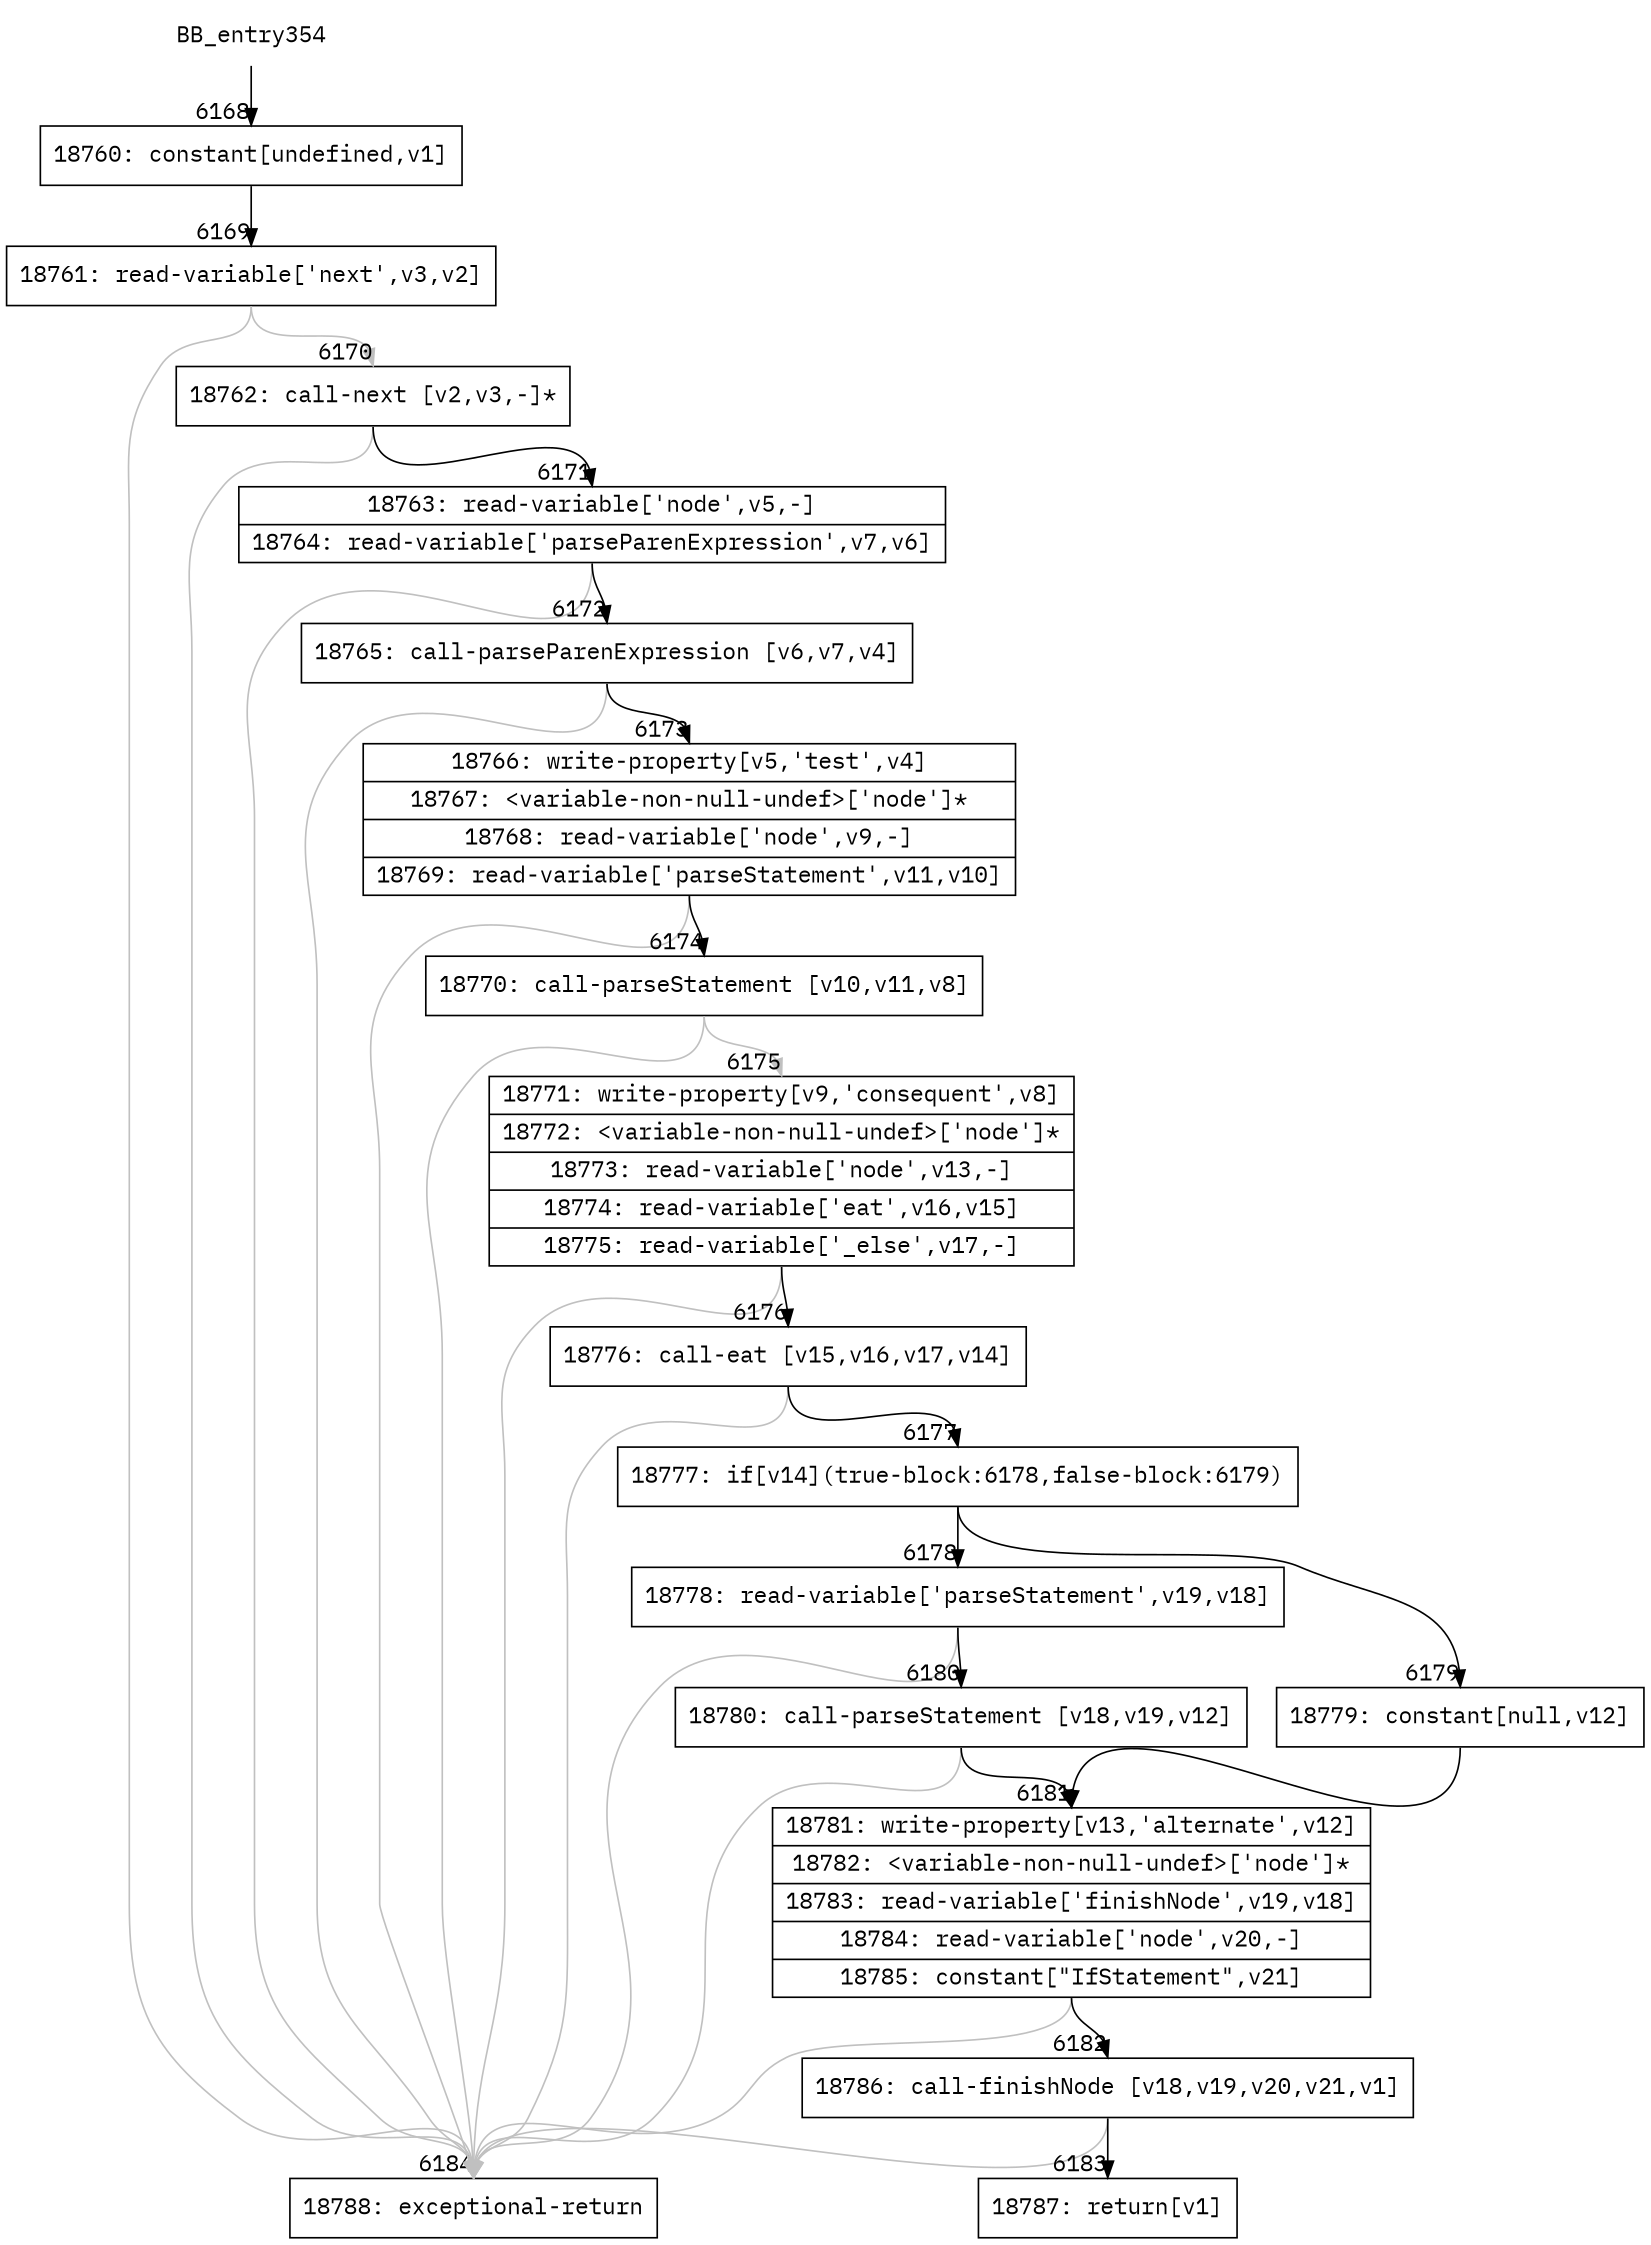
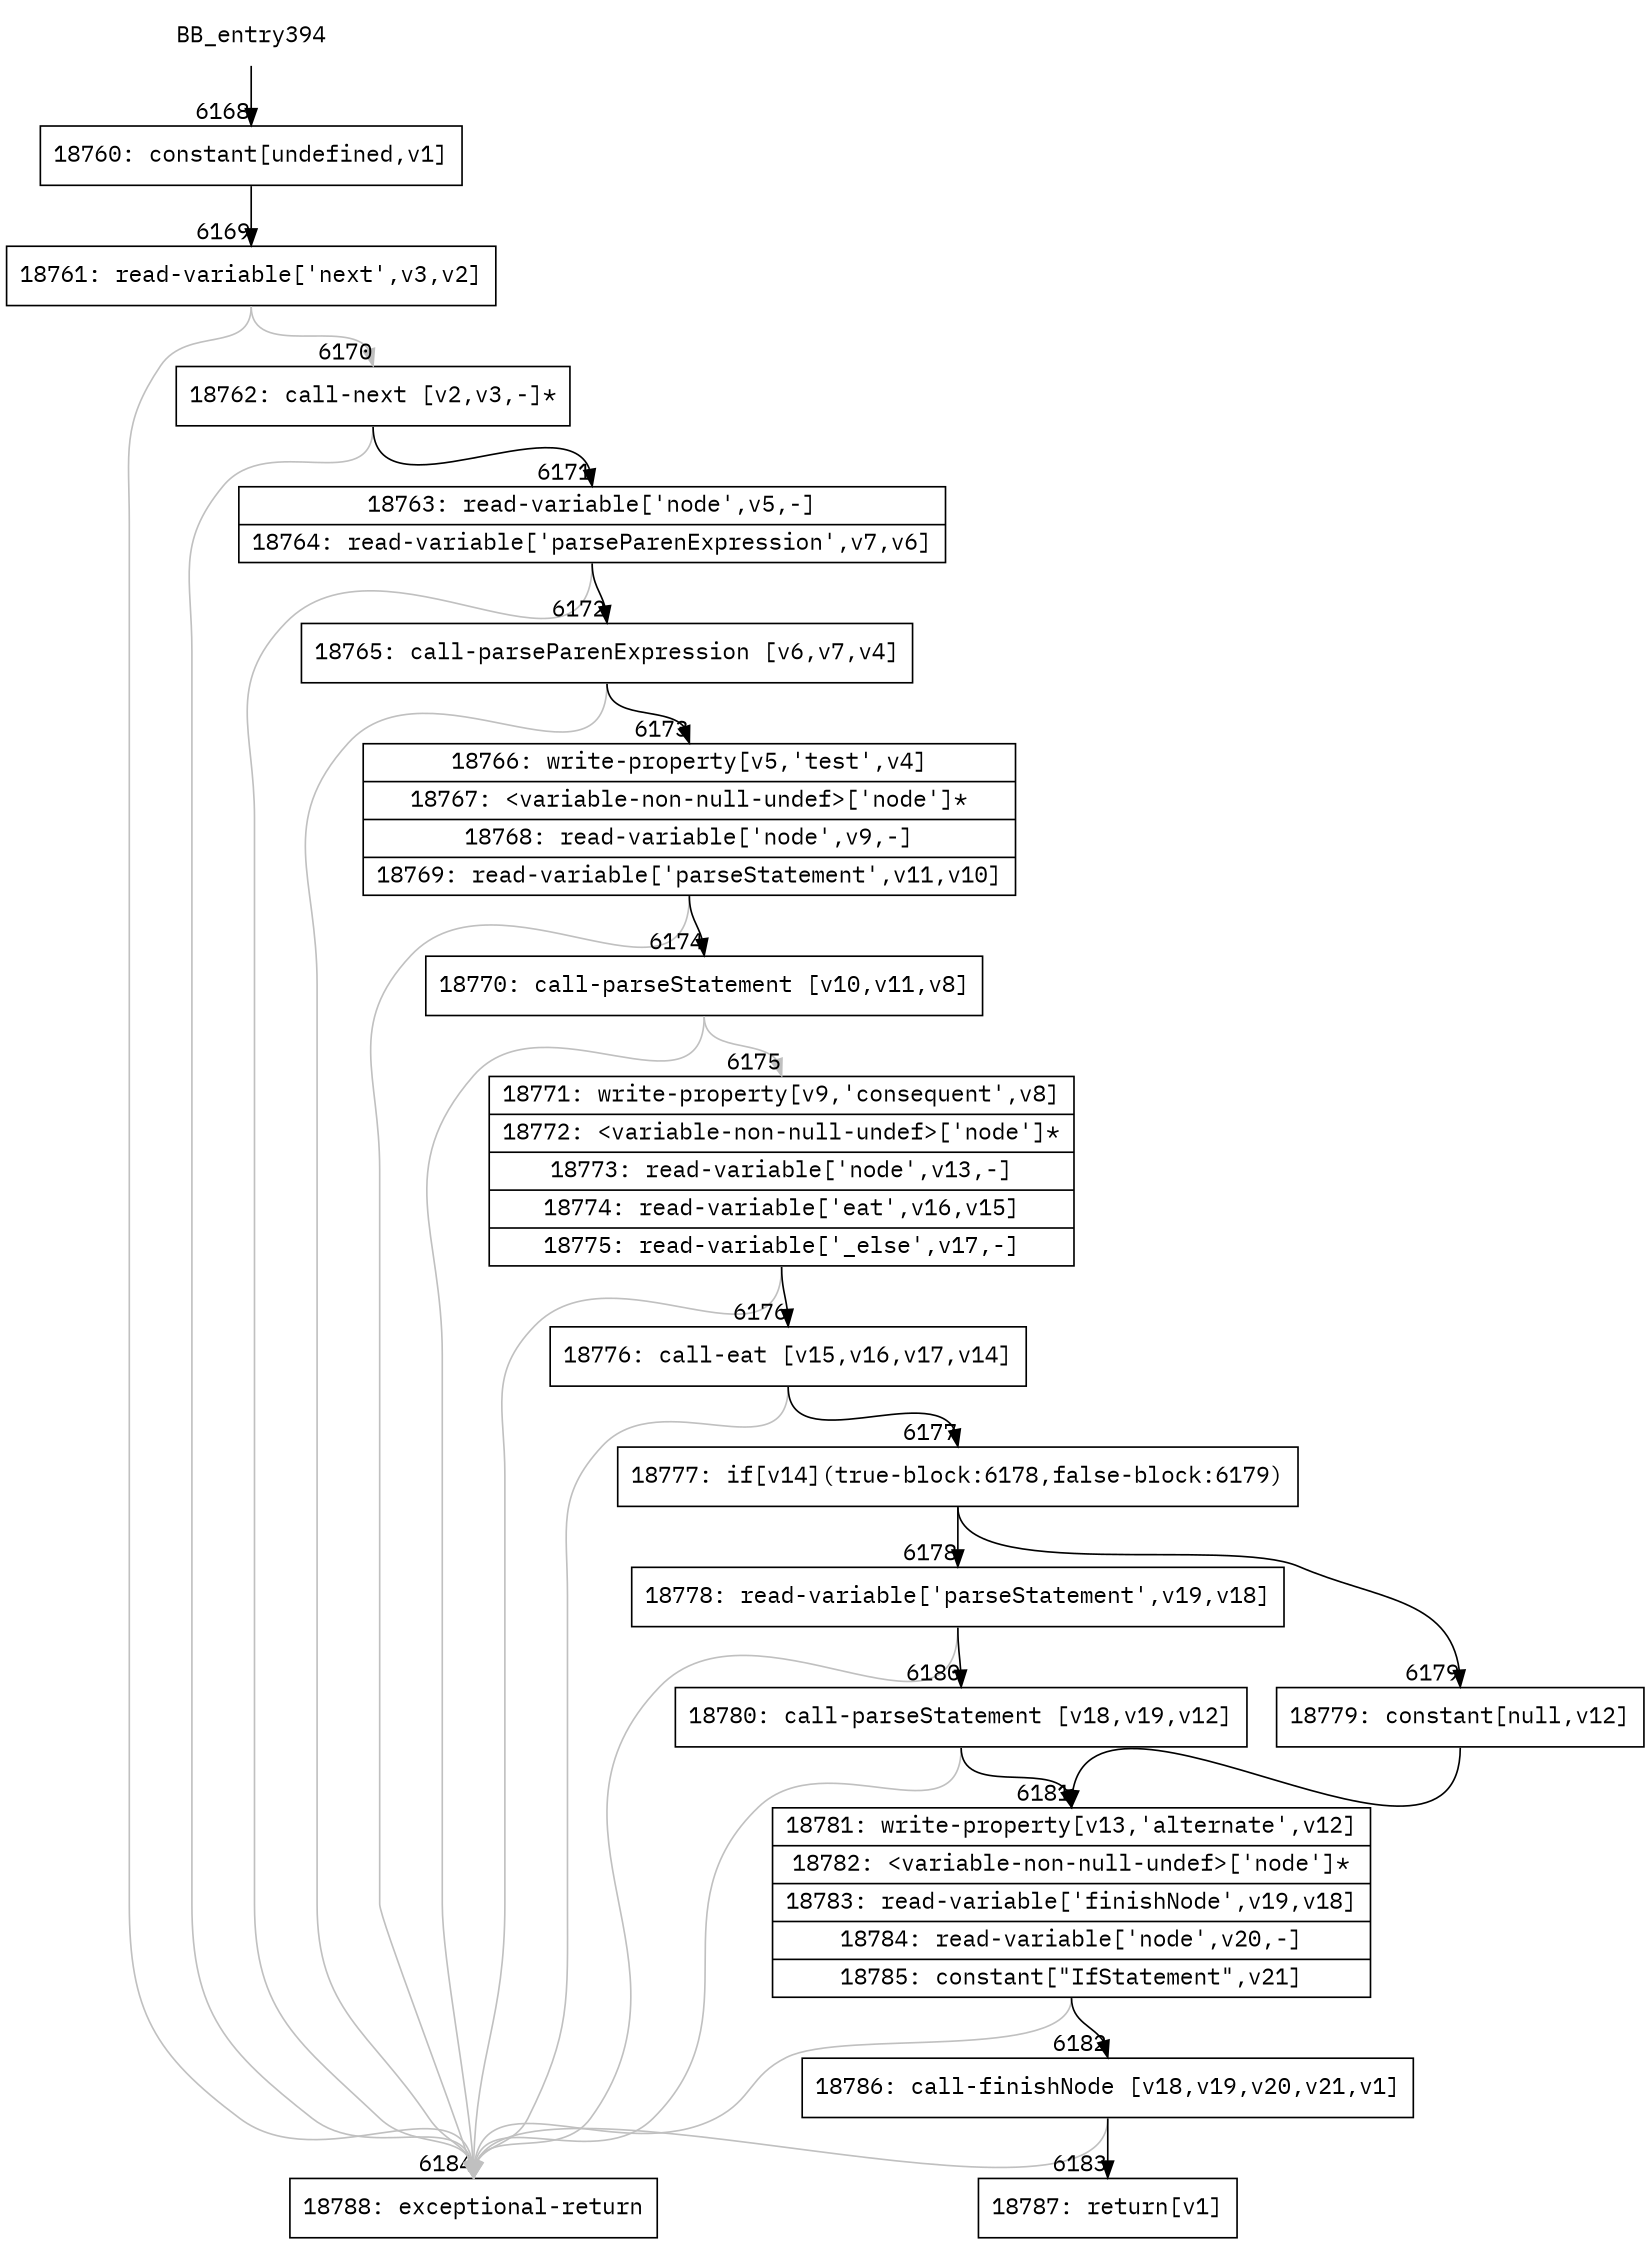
(251, 36) -> (251, 36)
